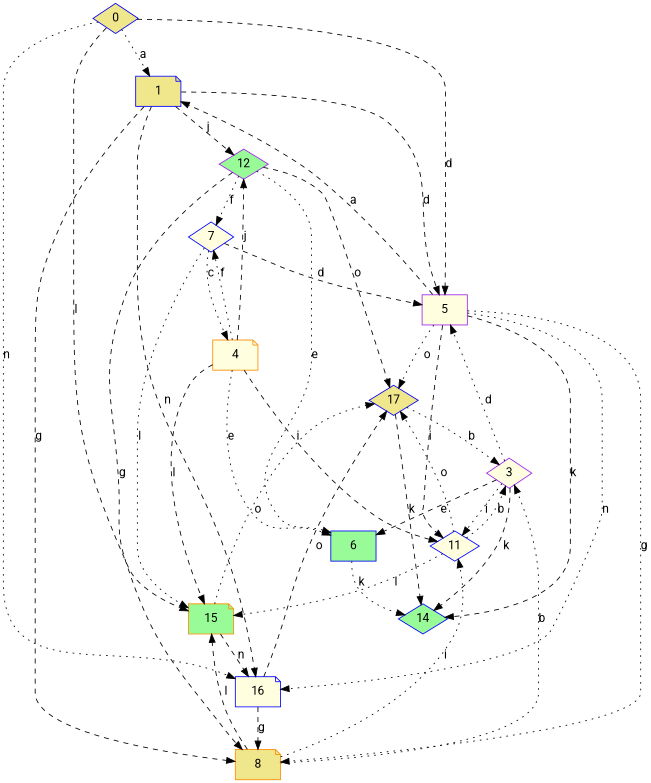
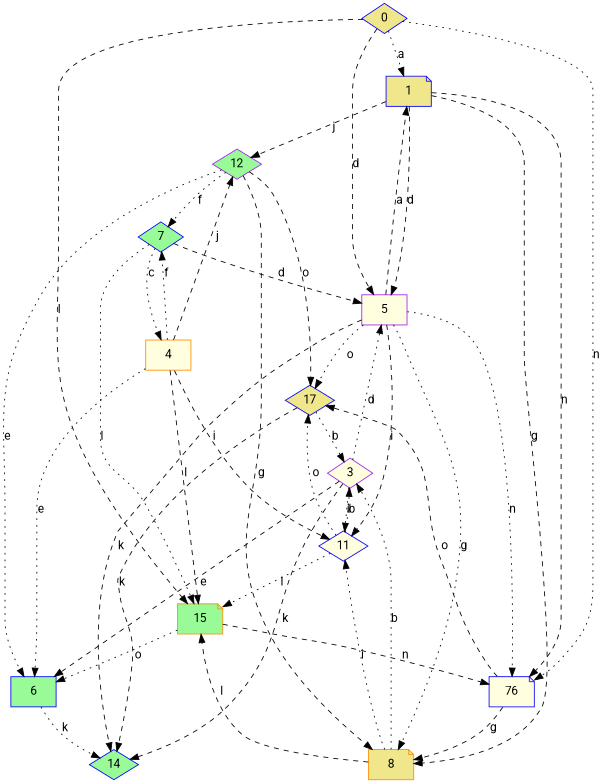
(211, 237) -> (161, 237)
(235, 355) -> (168, 355)
(259, 495) -> (121, 655)
(258, 692) -> (512, 692)
